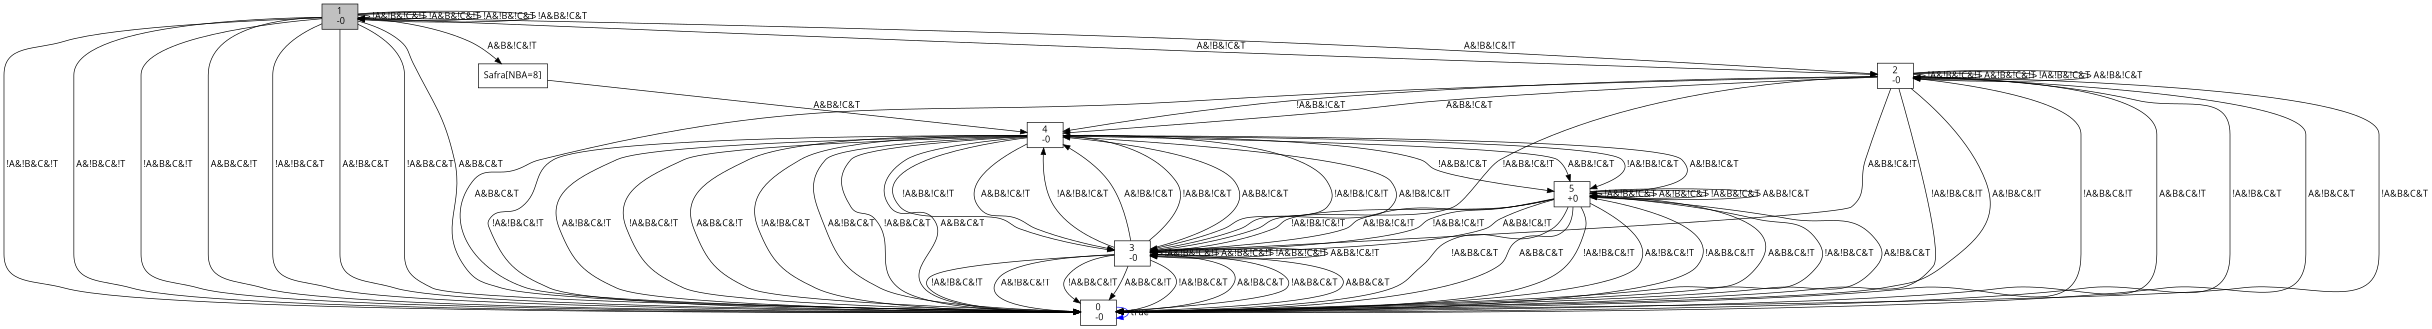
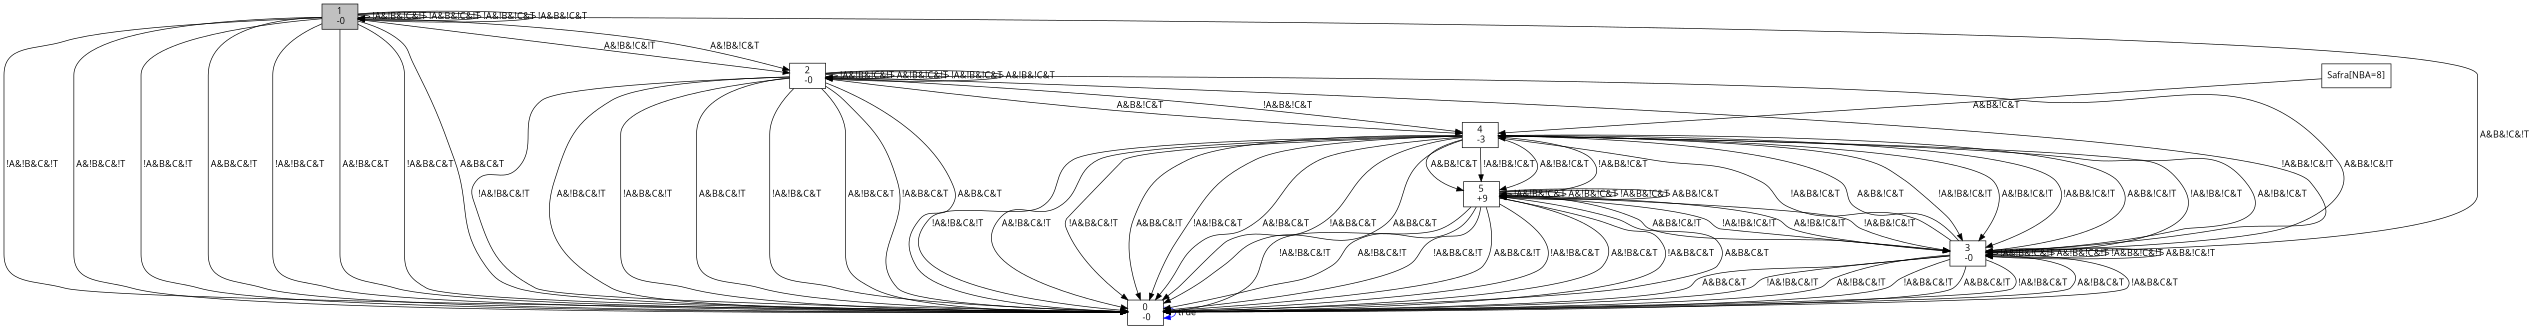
(431, 29) -> (1726, 30)
(1045, 135) -> (1480, 135)
(1572, 194) -> (1482, 194)
